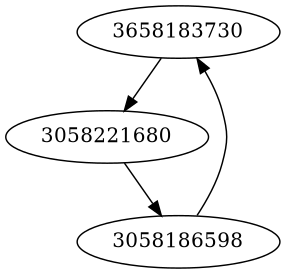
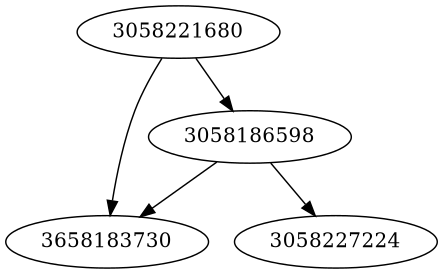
(147, 78) -> (129, 127)
none -> (336, 242)
